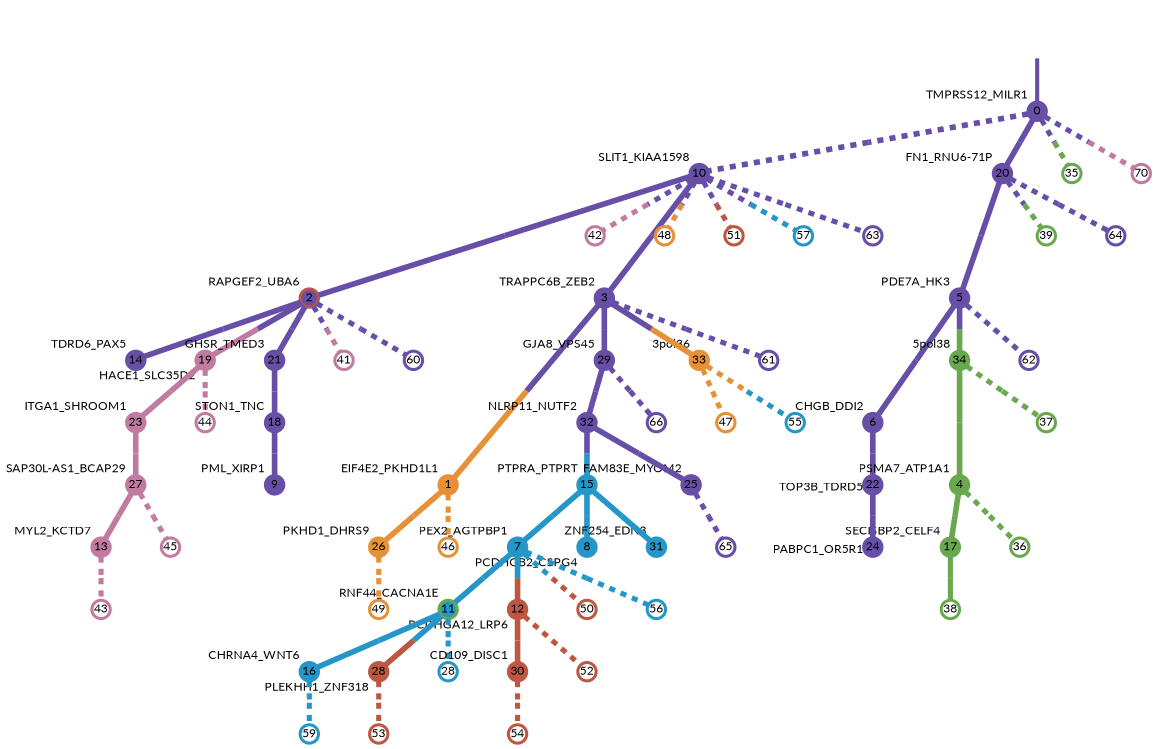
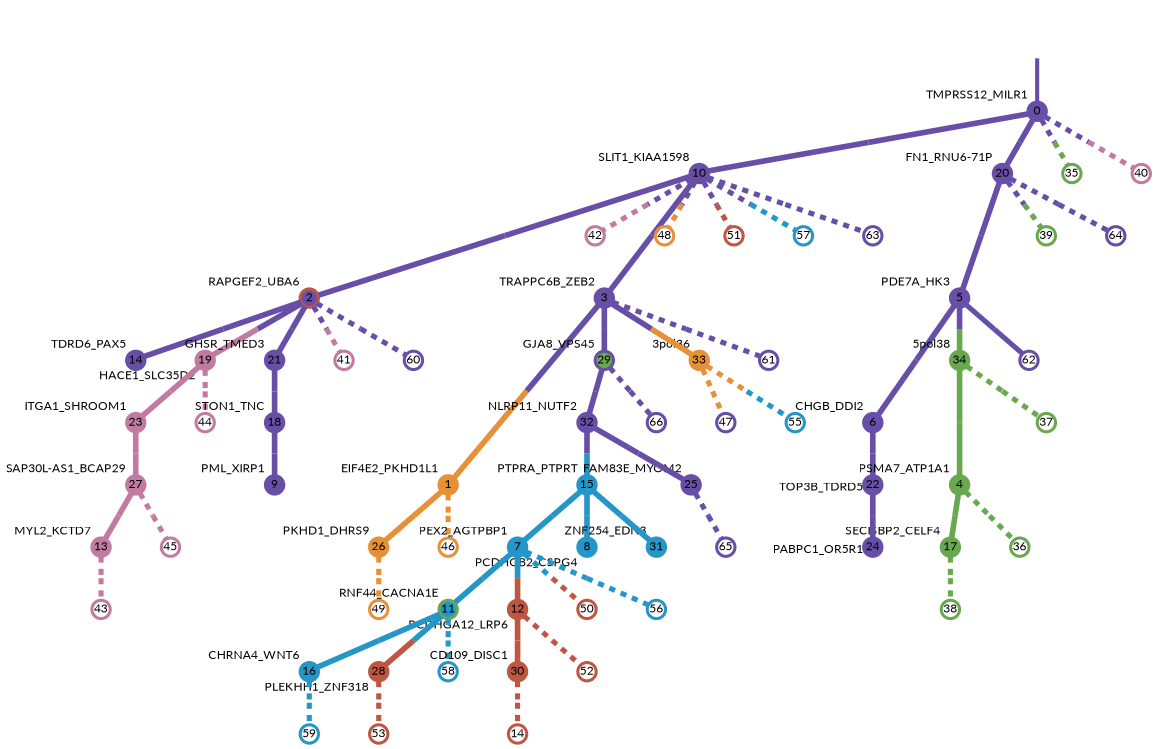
(868, 142) -> (868, 142)
(1141, 174) -> (1141, 174)
(994, 329) -> (994, 329)
(604, 360) -> (604, 360)
(726, 423) -> (726, 423)
(950, 578) -> (950, 578)
(448, 672) -> (448, 672)
(518, 734) -> (518, 734)
